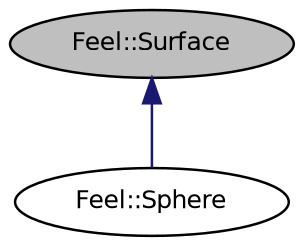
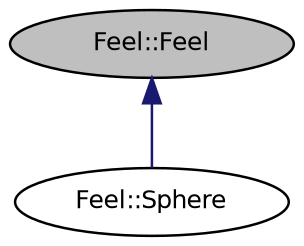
(152, 44) -> (152, 44)
